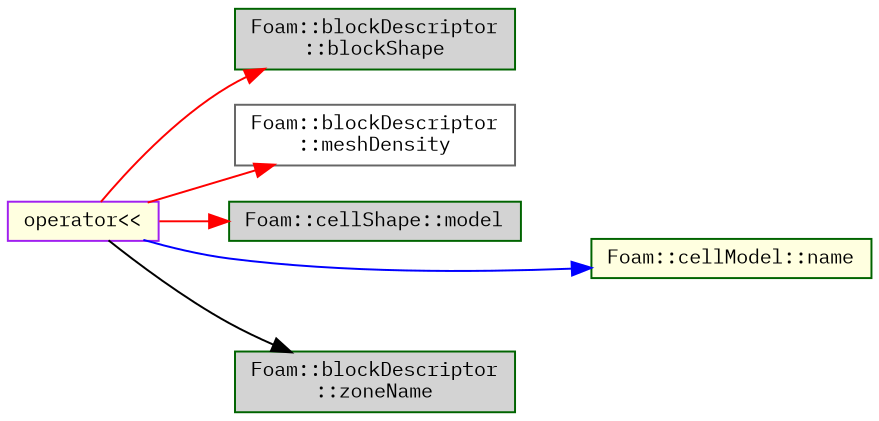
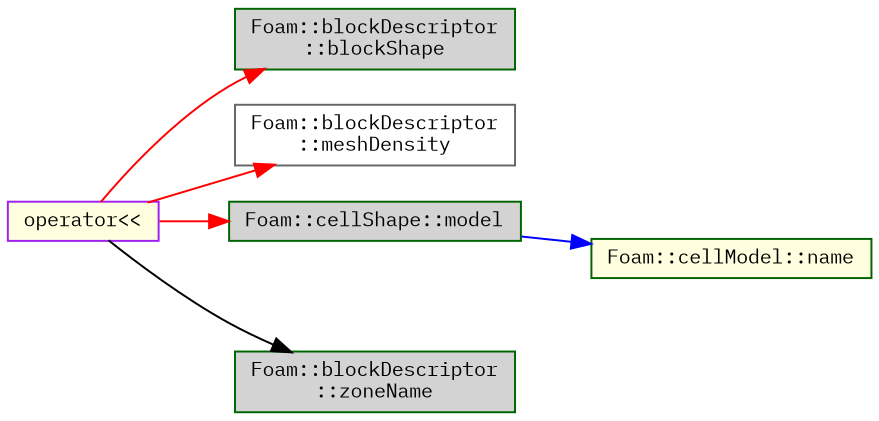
(356, 269) -> (546, 239)
